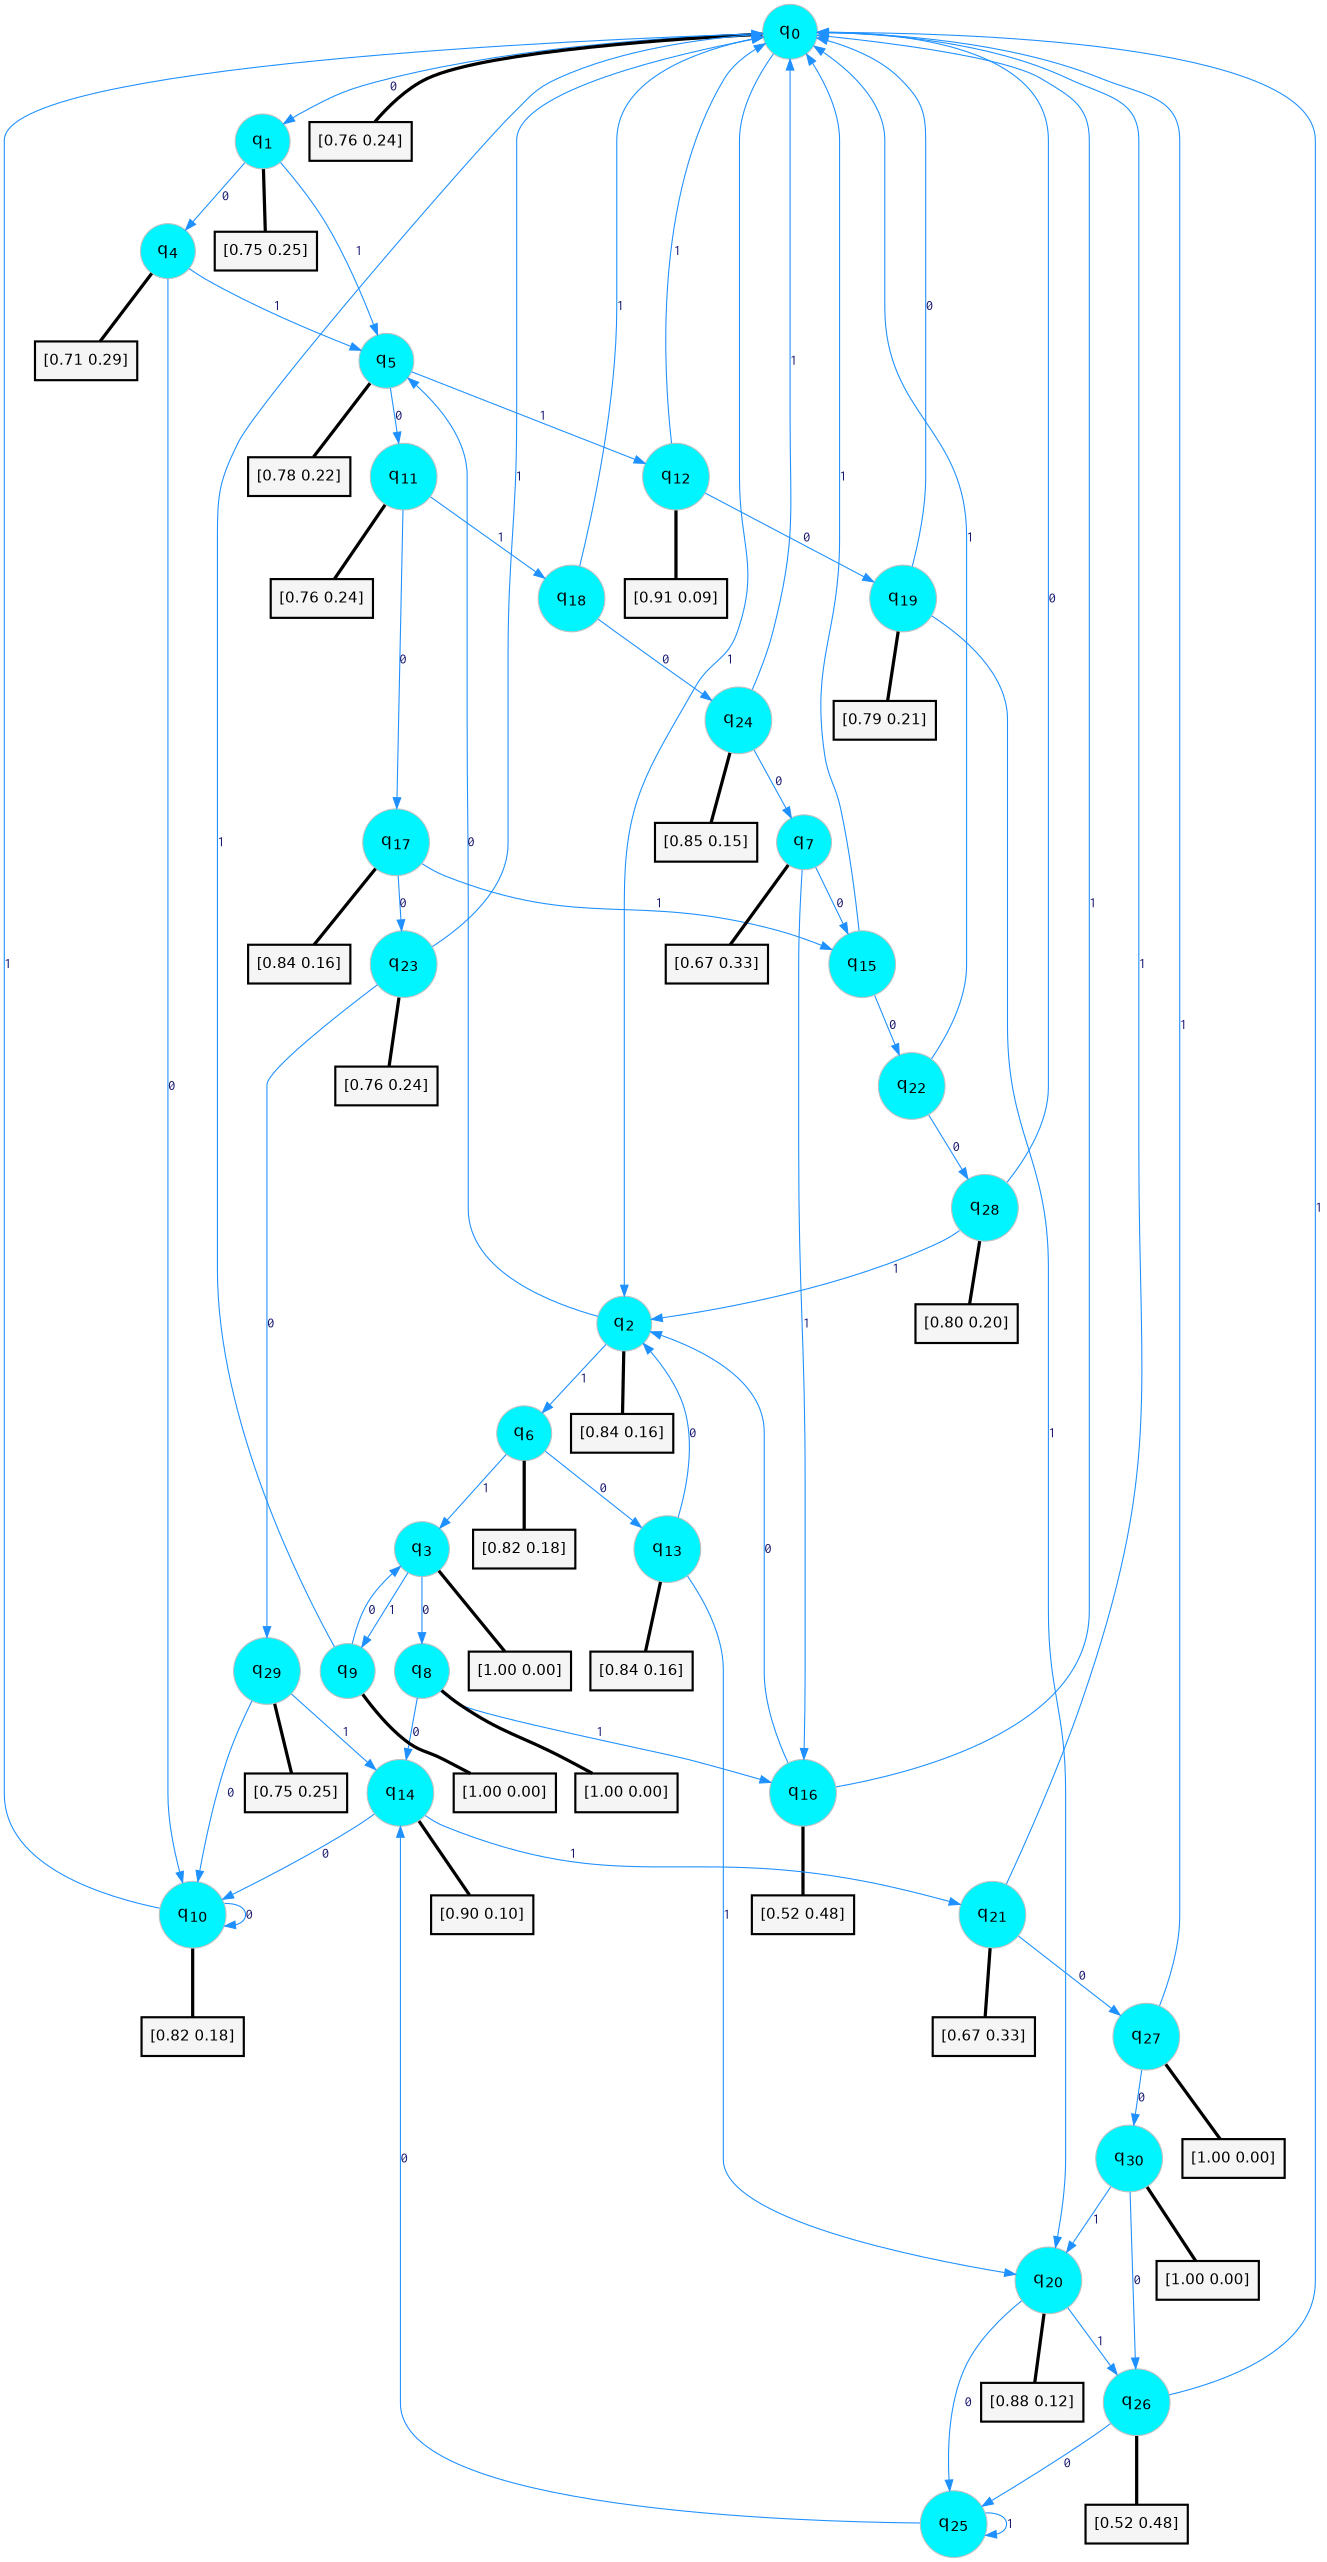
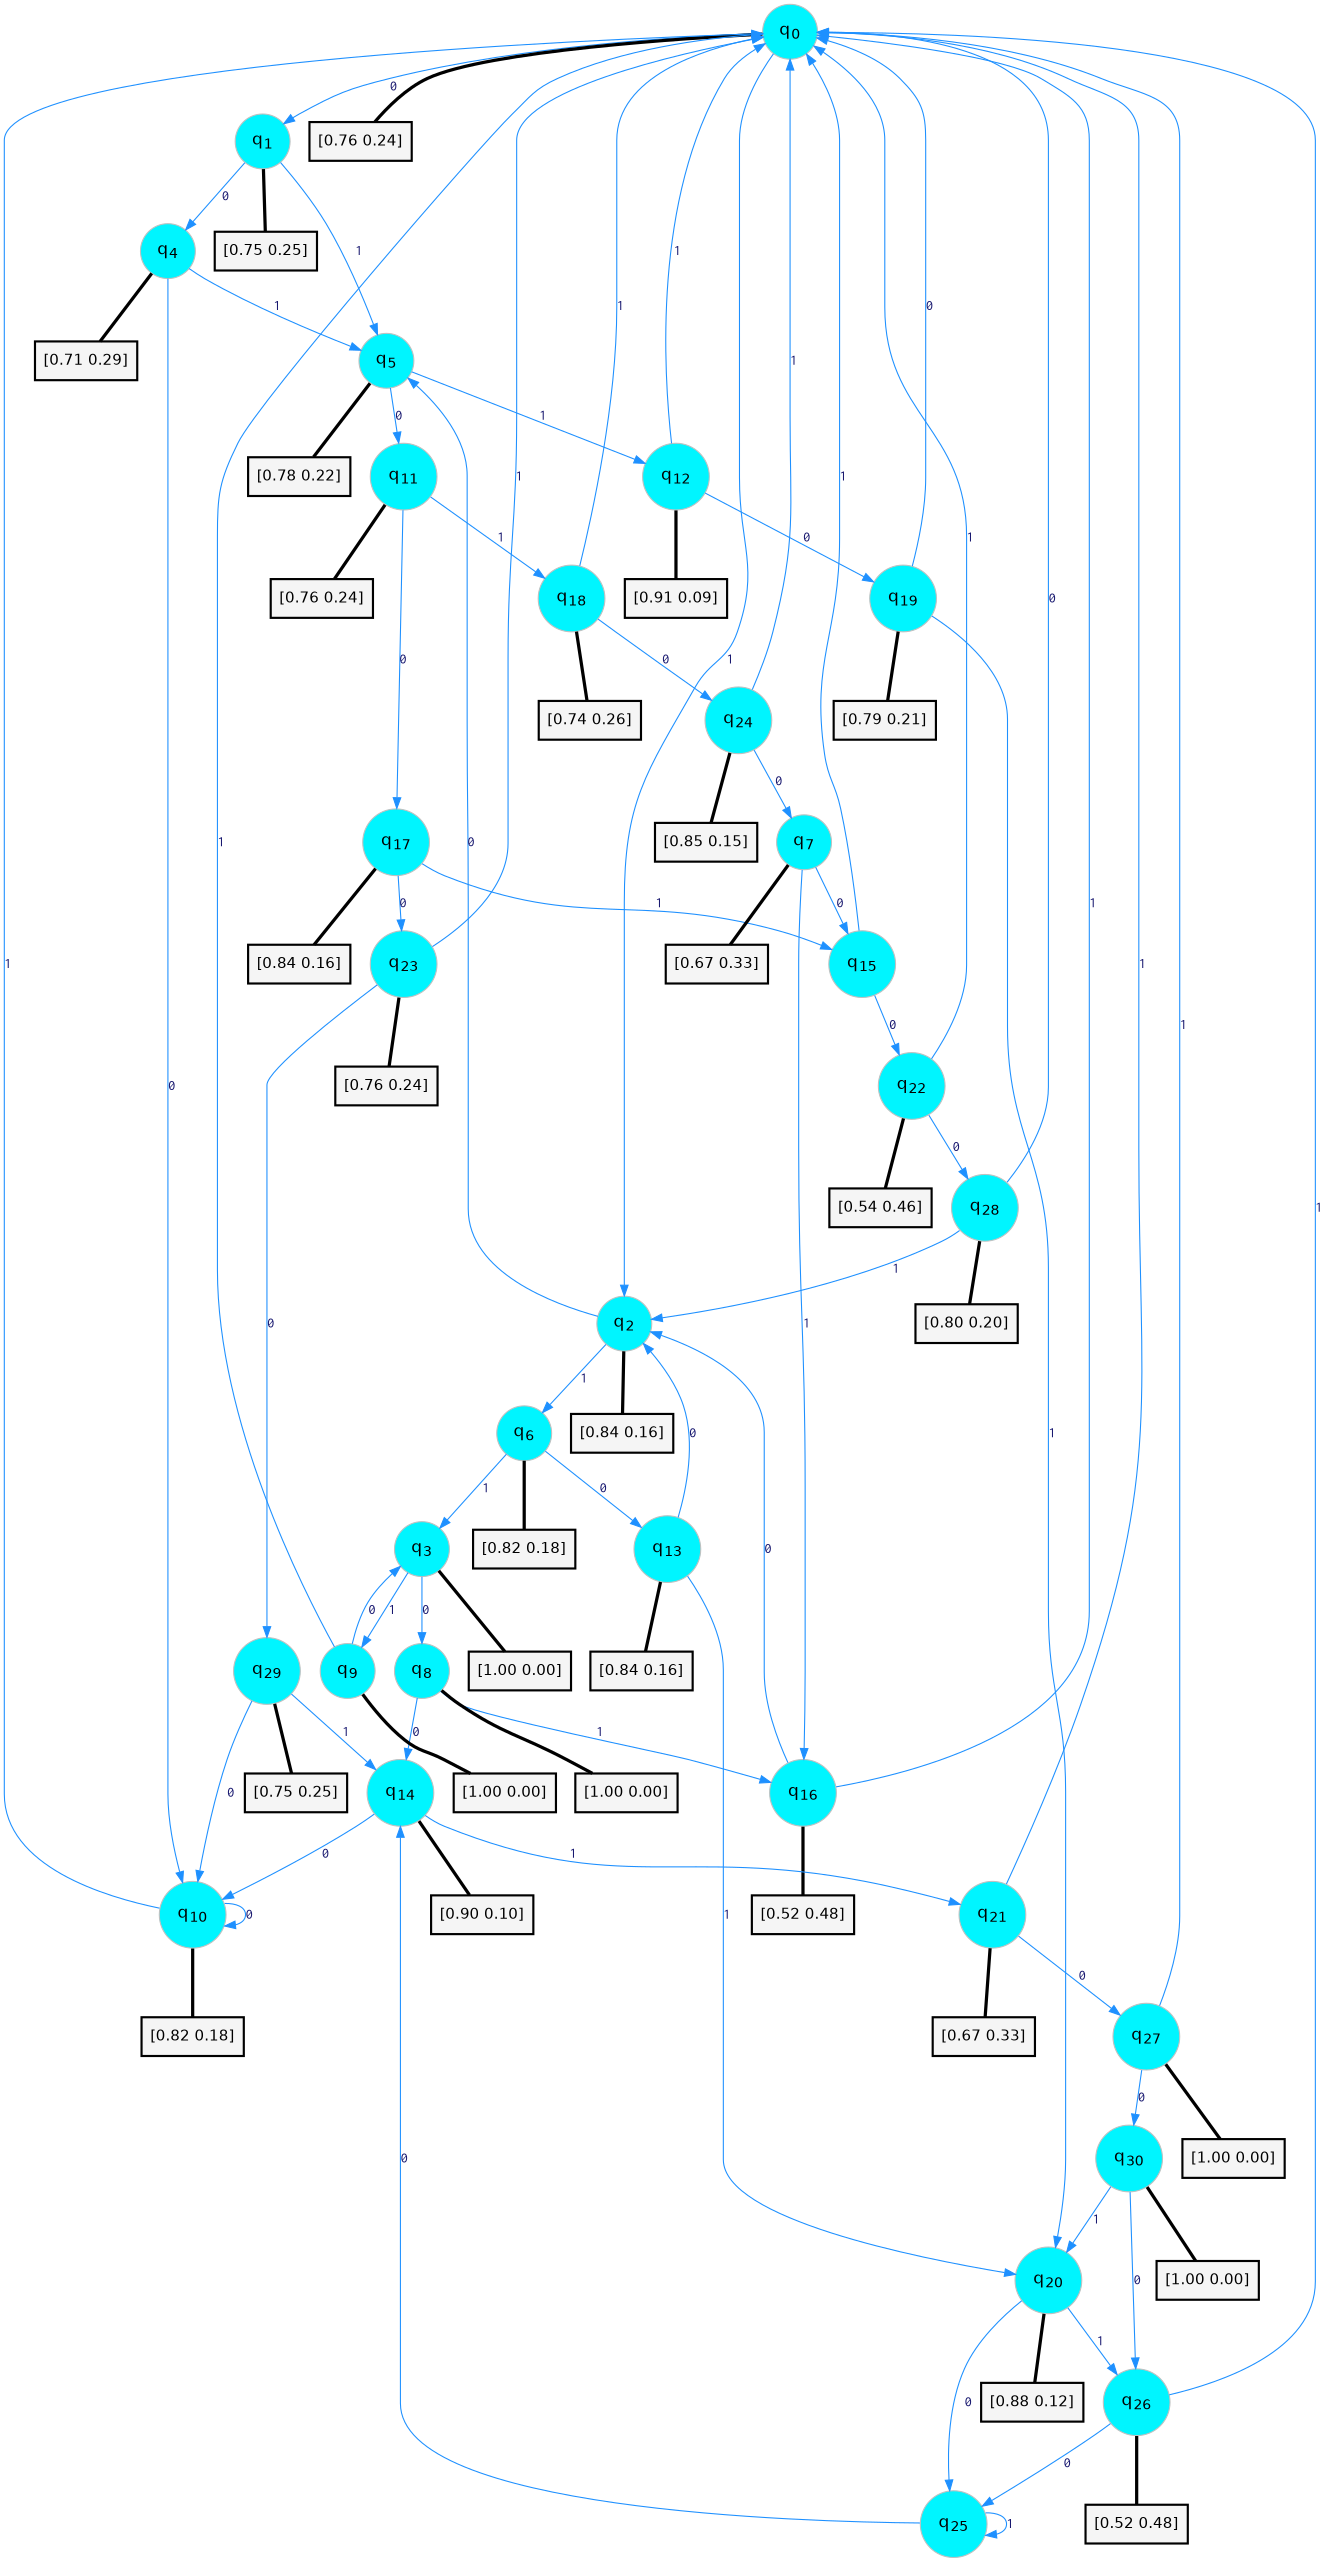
none -> (590, 720)
none -> (880, 1208)
